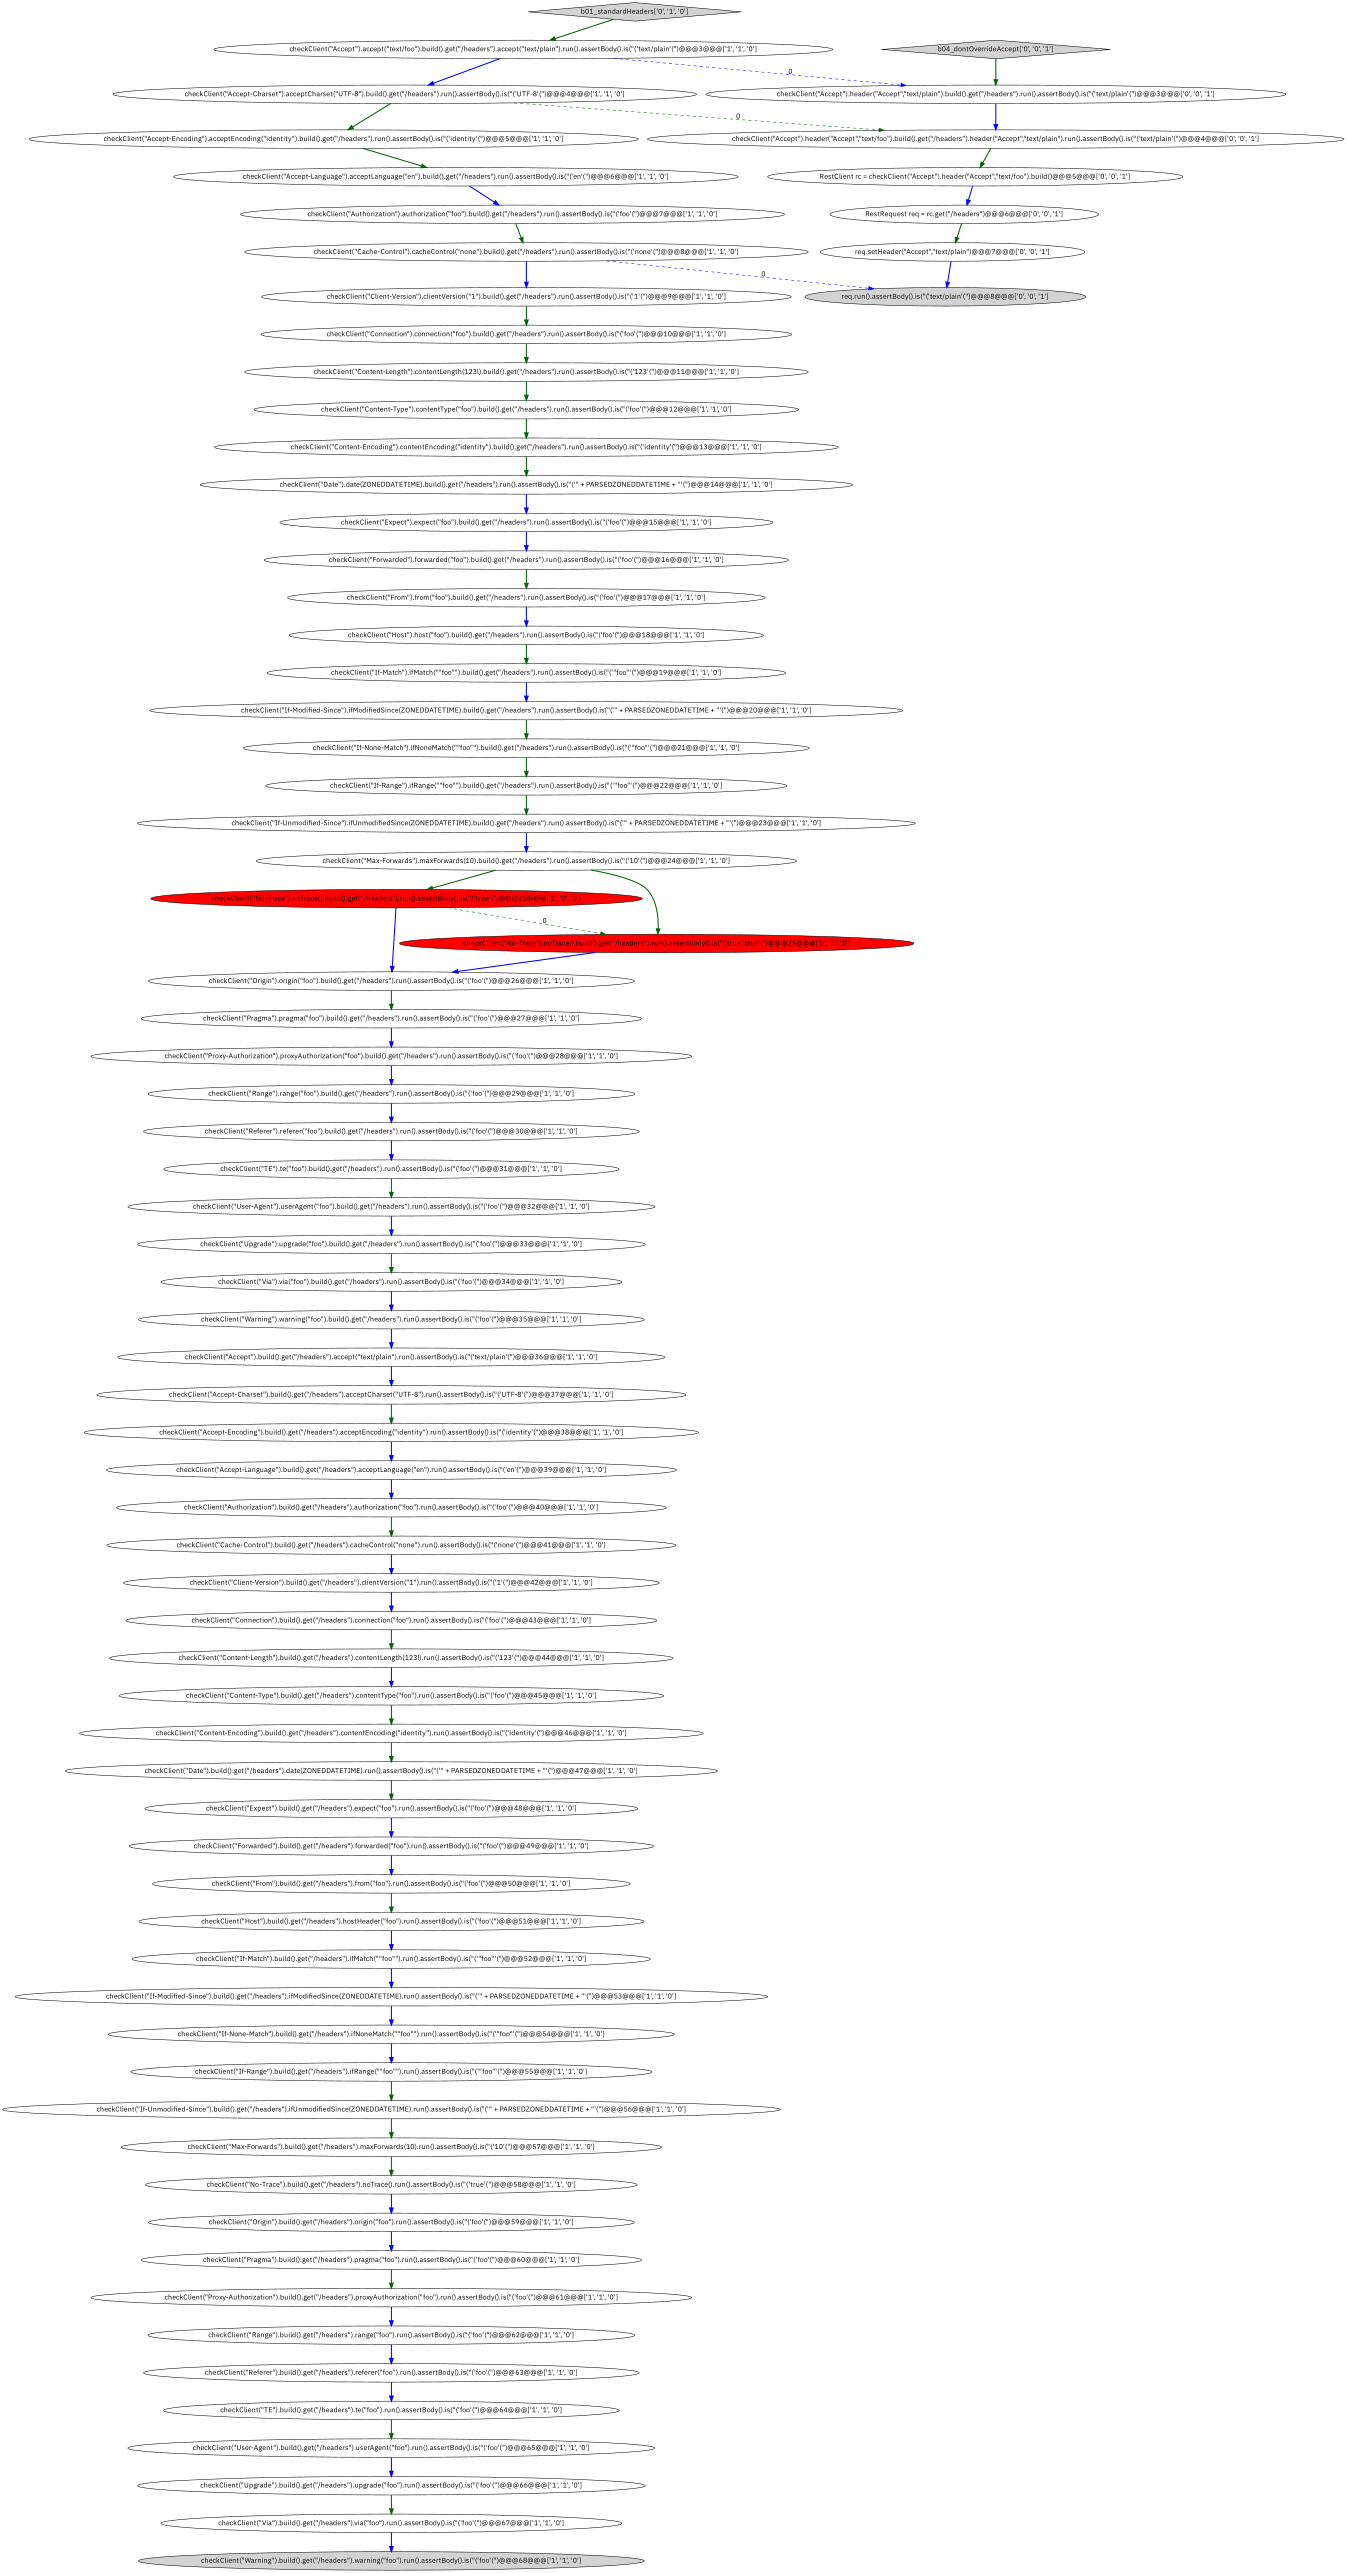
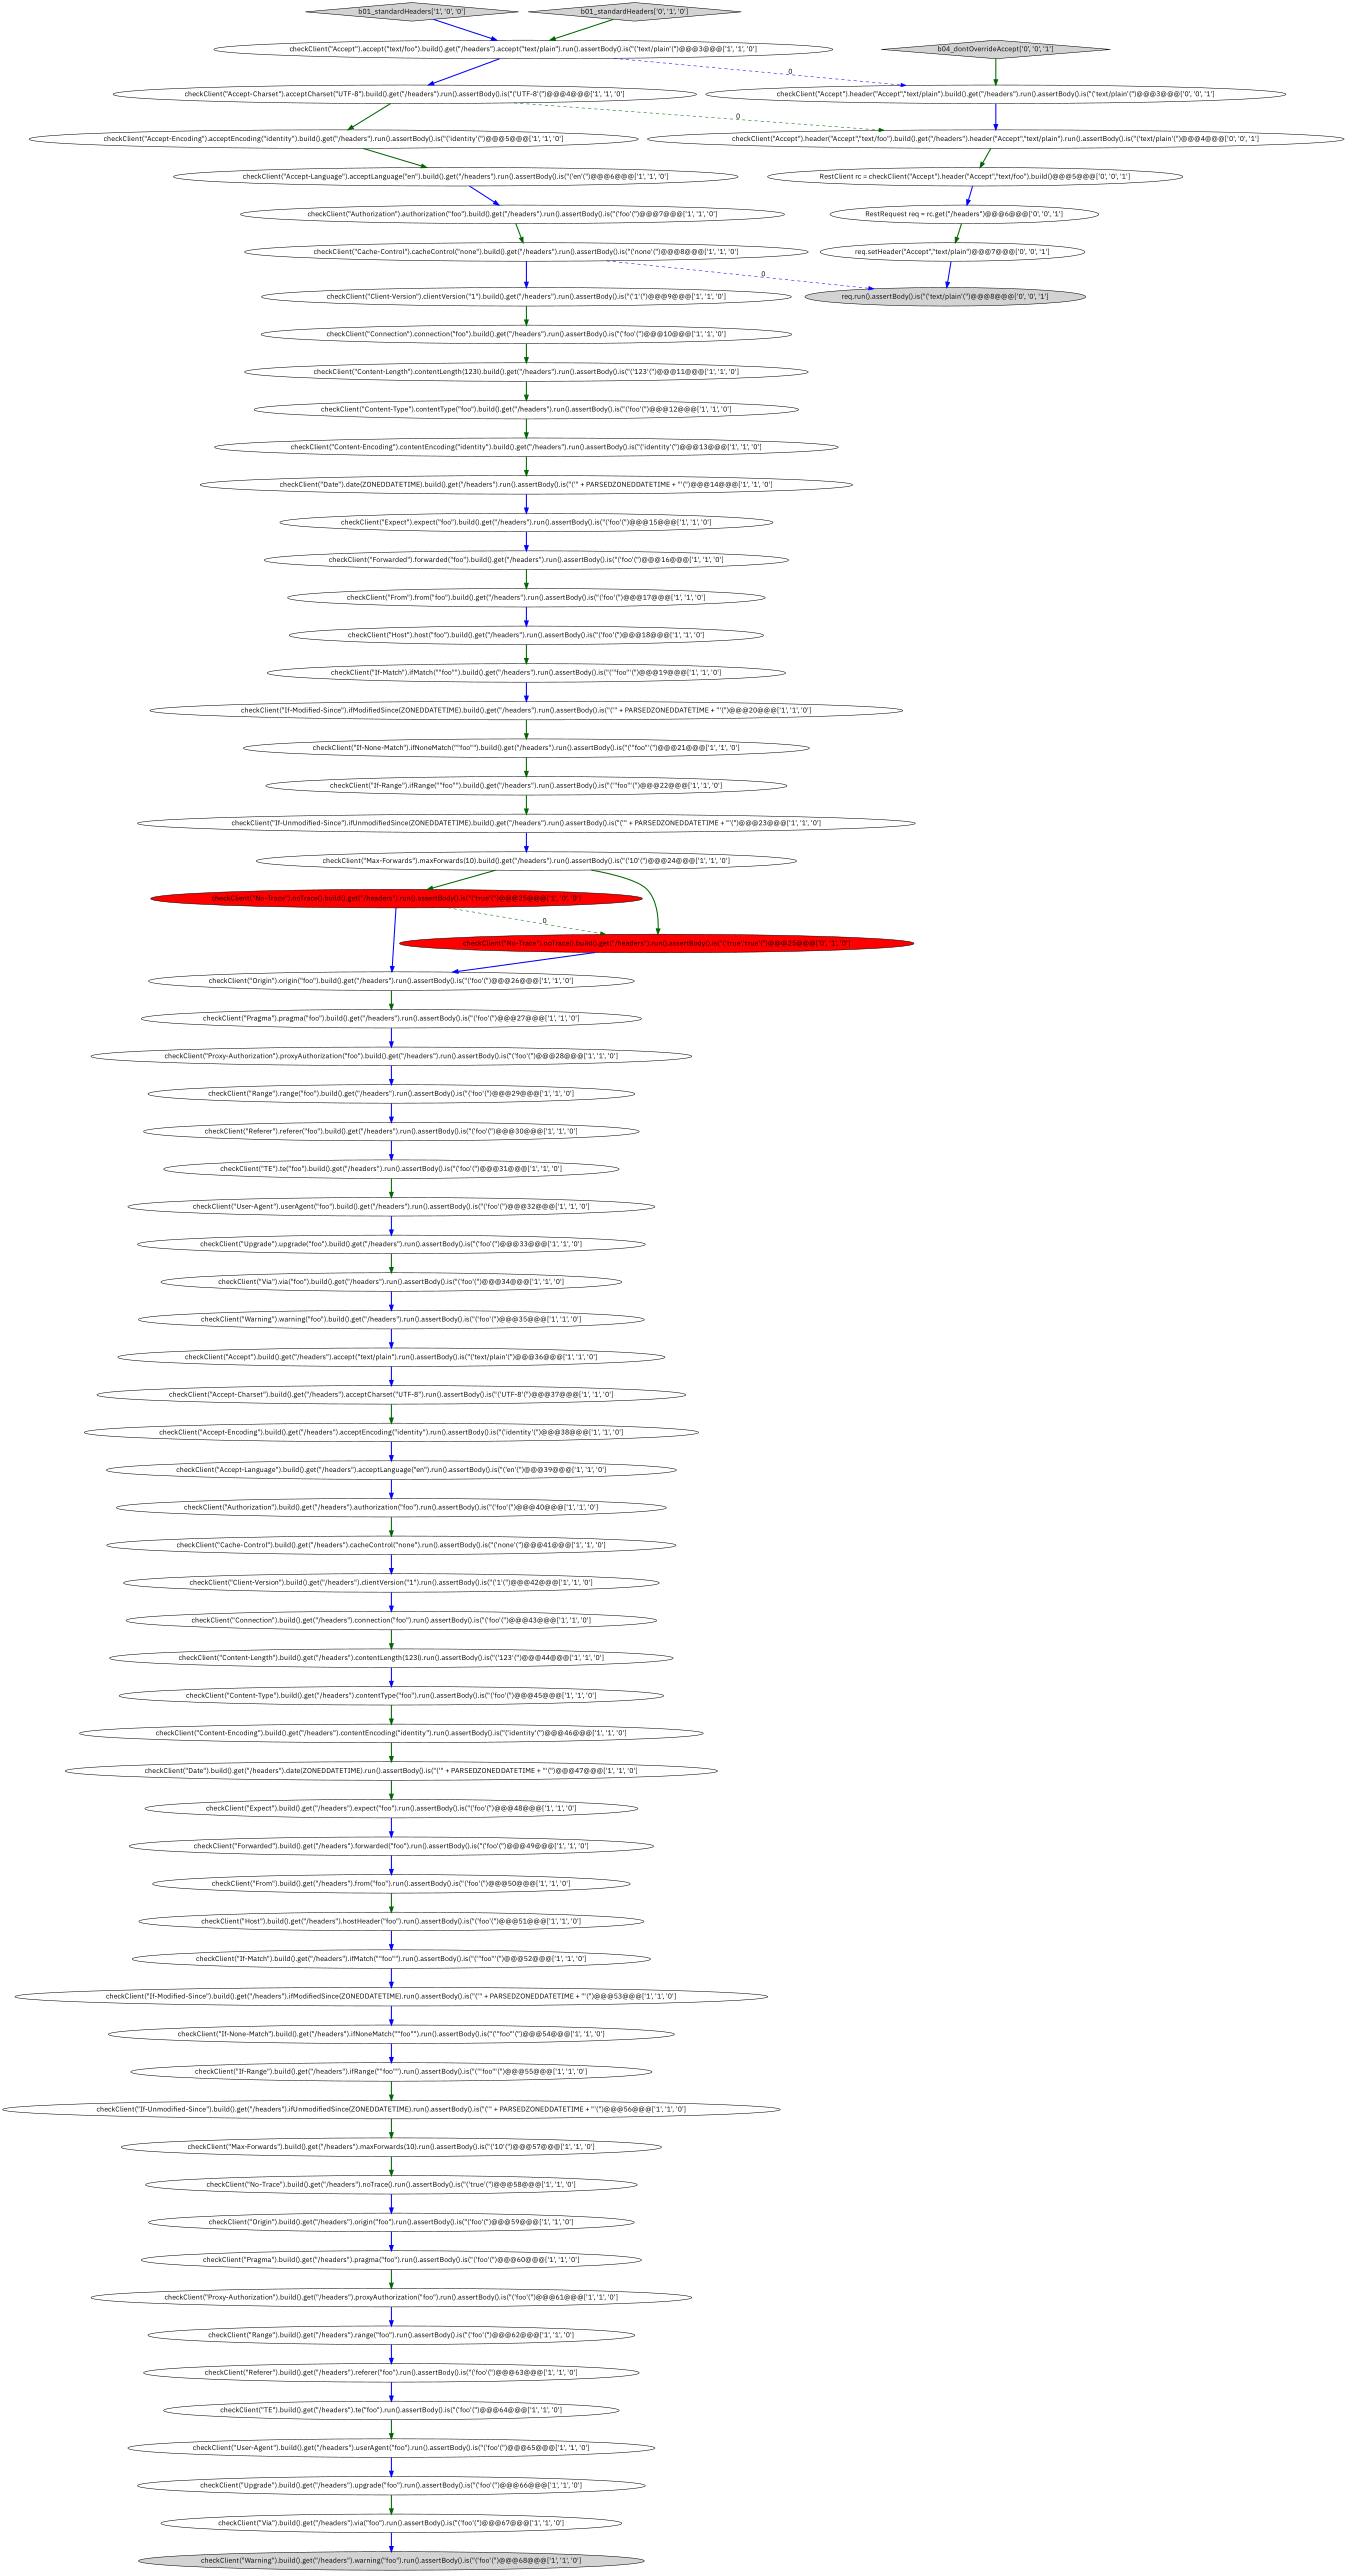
none -> (412, 12)
